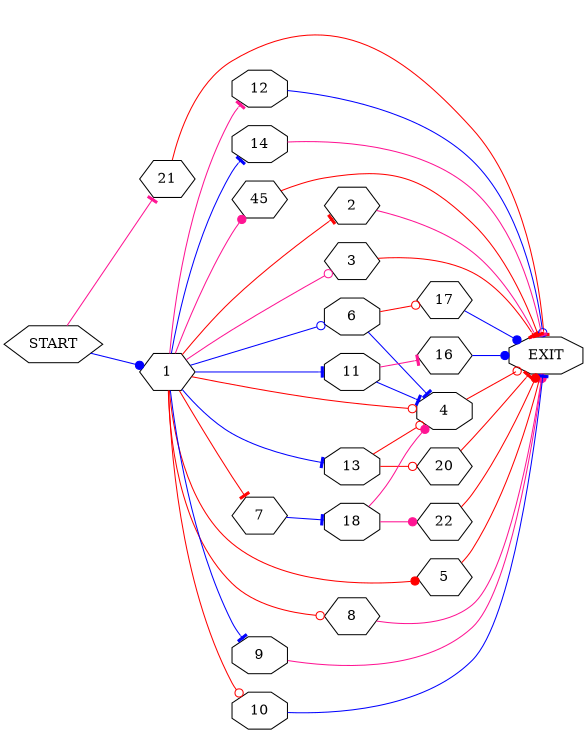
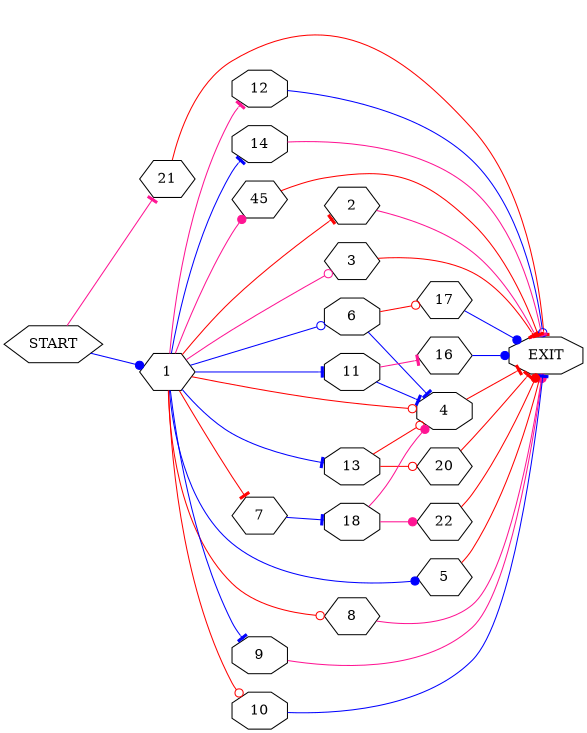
(491, 385) -> (491, 385)
(239, 548) -> (239, 548)
